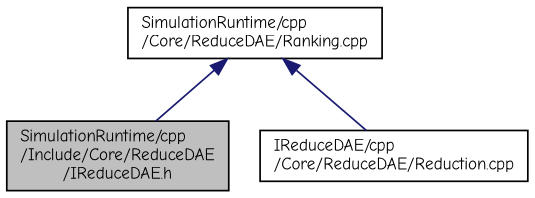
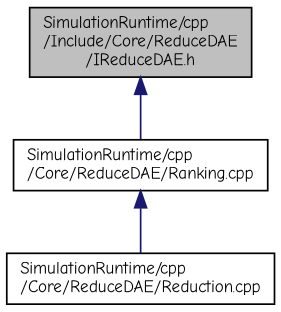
(185, 96) -> (141, 117)
(394, 156) -> (141, 279)
